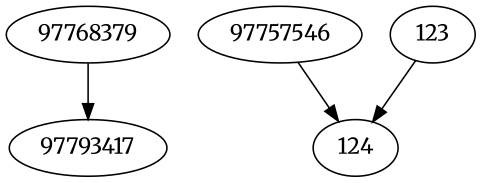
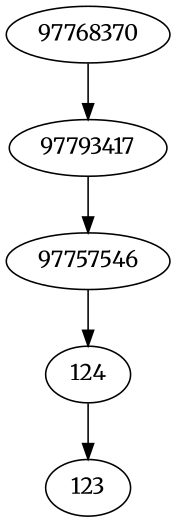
(88, 35) -> (88, 35)
(399, 85) -> (88, 423)
none -> (88, 197)
